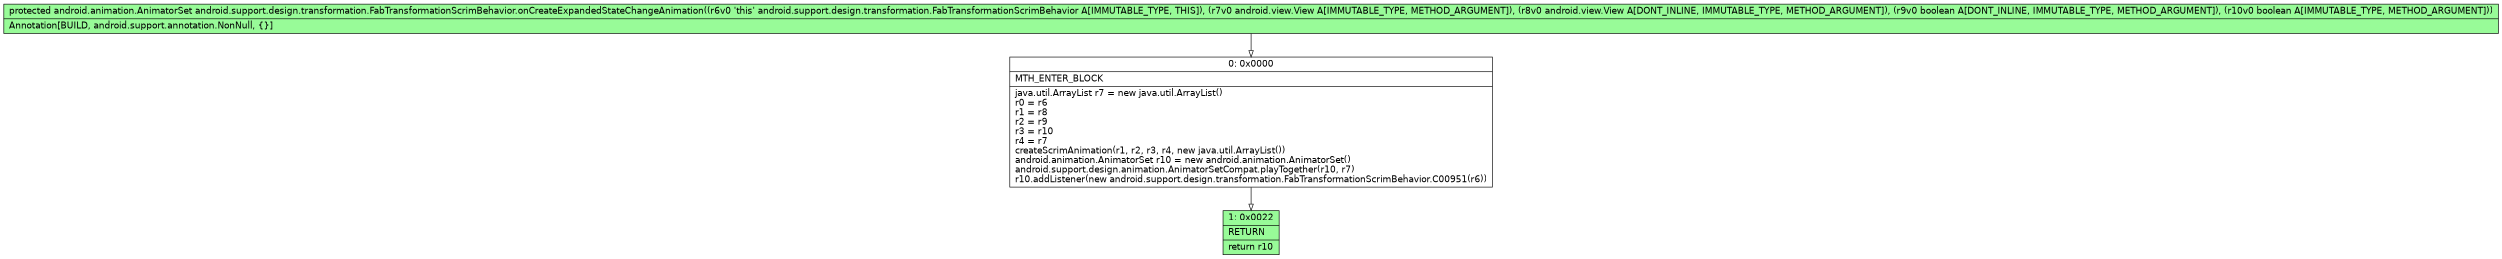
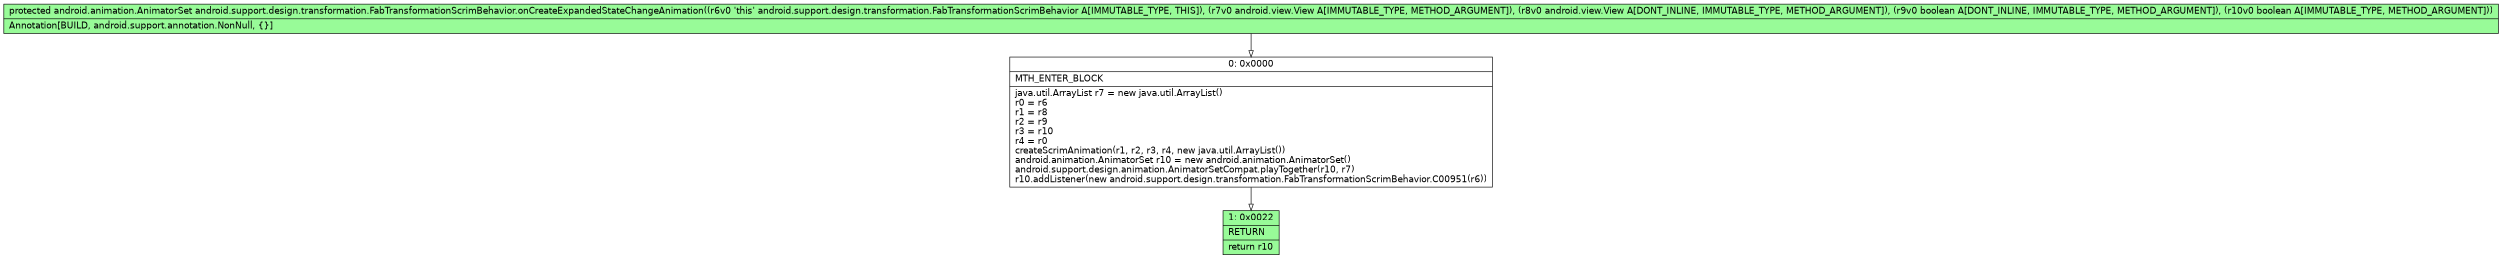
(1031, 141) -> (1031, 141)
